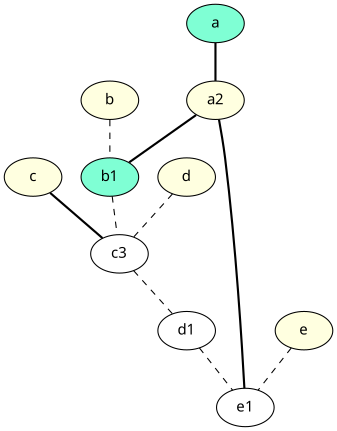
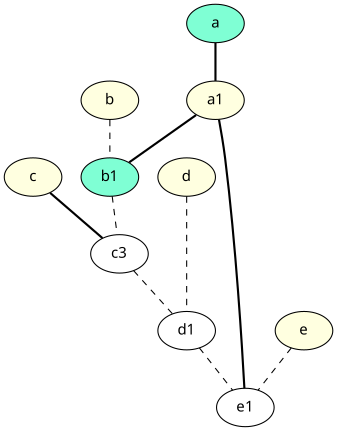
(215, 100) -> (215, 100)
(153, 215) -> (187, 254)
